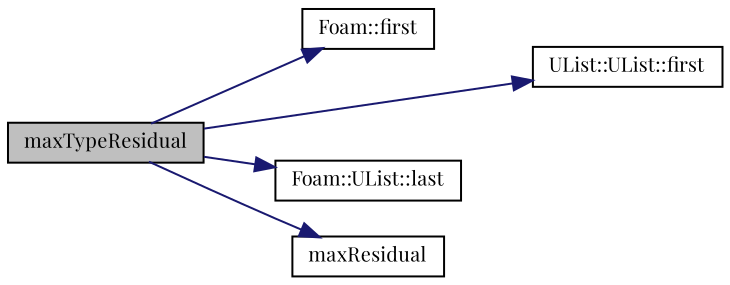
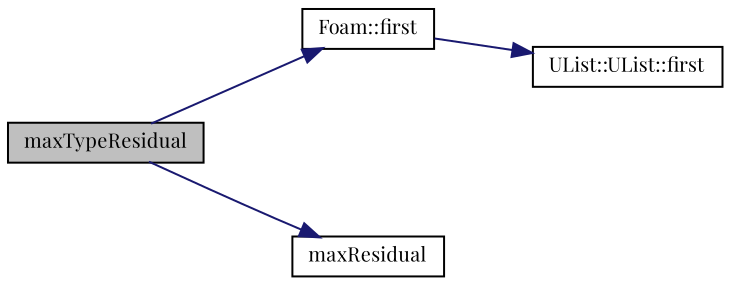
(358, 106) -> (473, 44)
(368, 181) -> none
